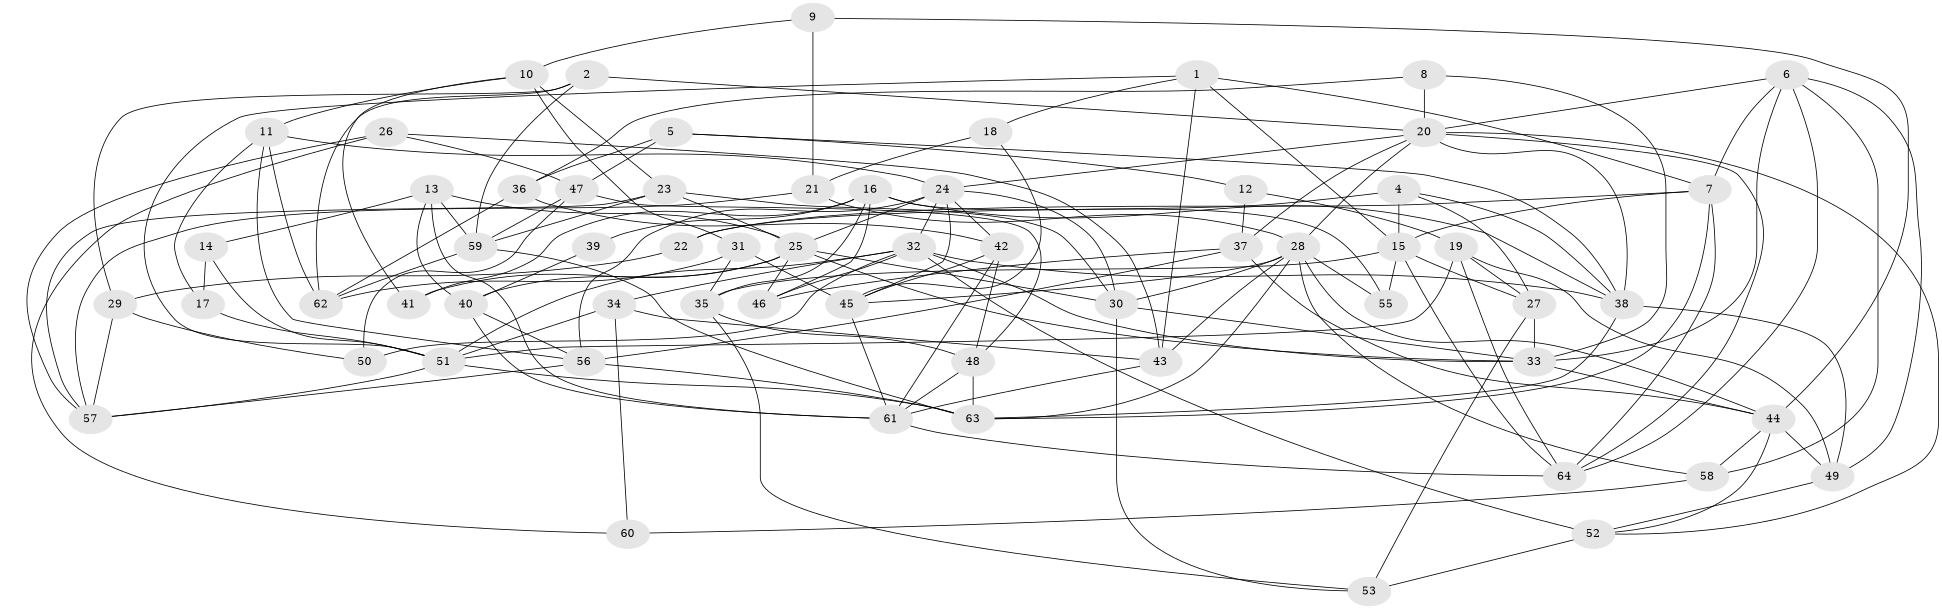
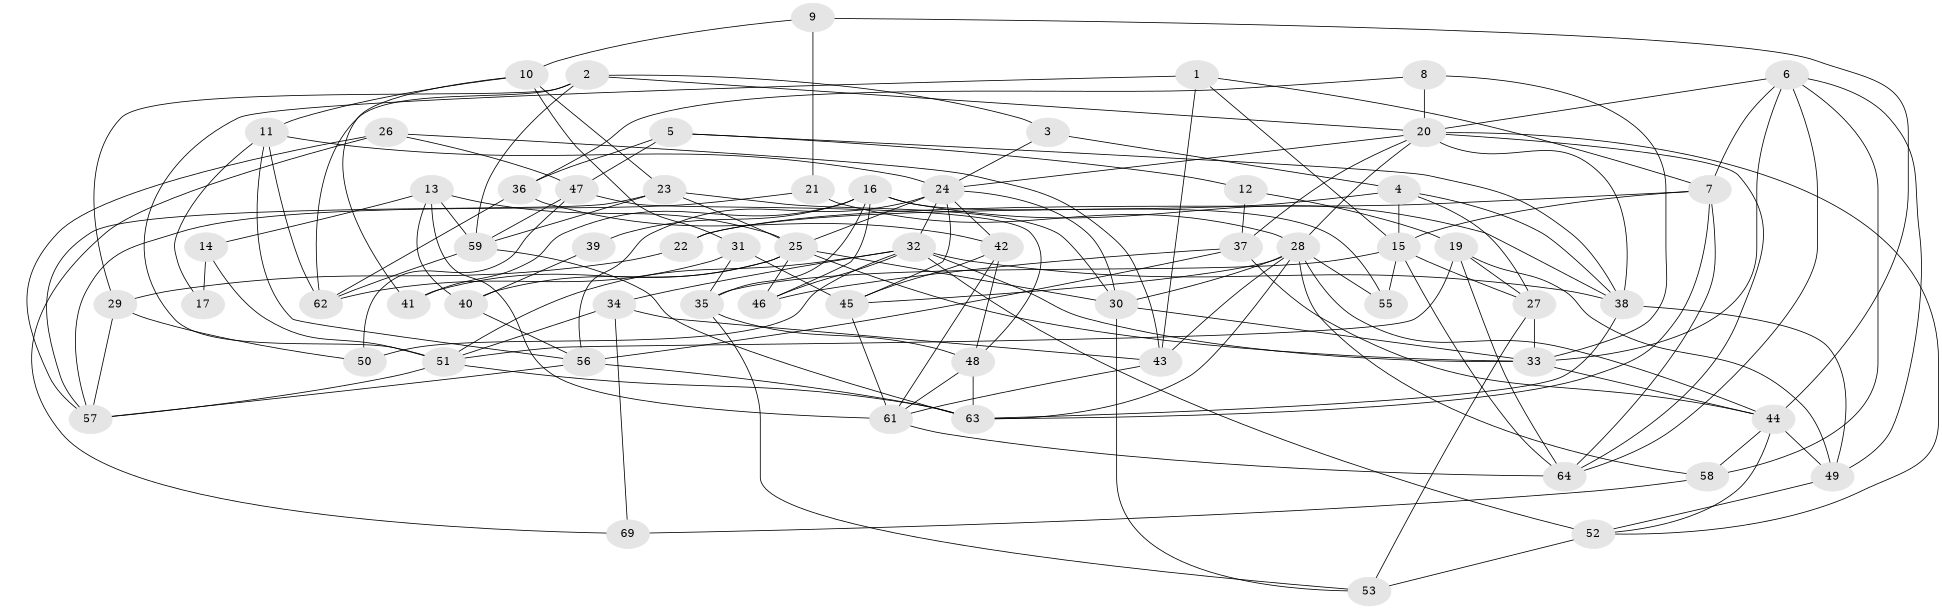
(991, 132) -> none
none -> (1048, 132)
(271, 328) -> none
(573, 390) -> none
(628, 534) -> (628, 534)
